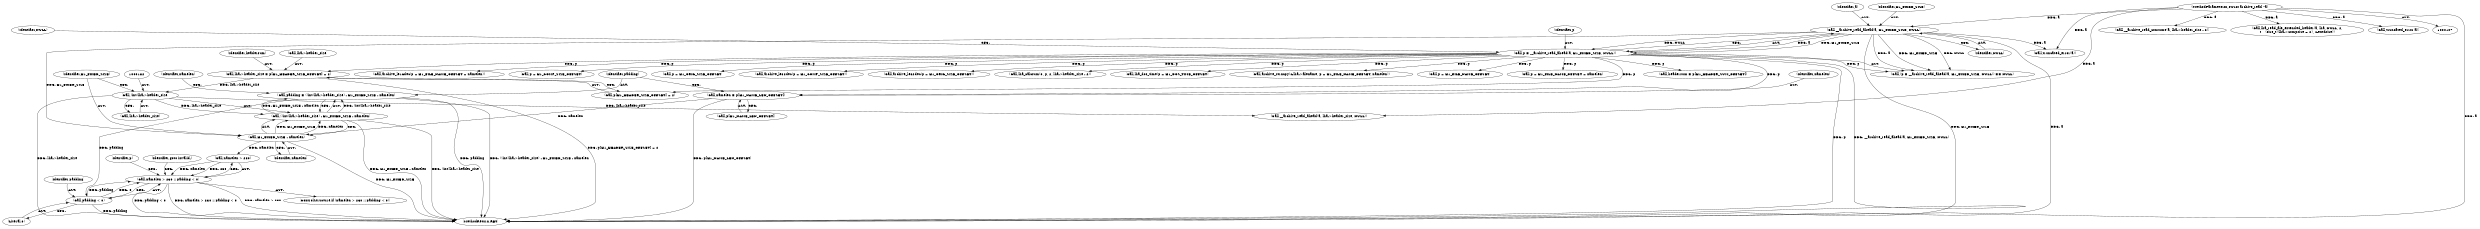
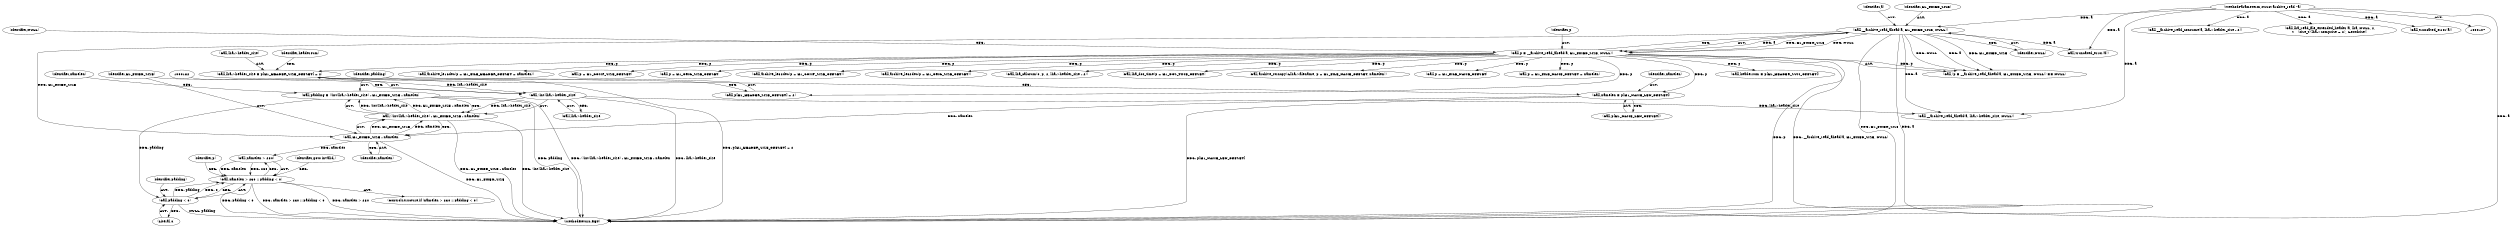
(269, 64) -> (291, 64)
(429, 74) -> (476, 74)
none -> (1905, 84)
(115, 211) -> (202, 211)
